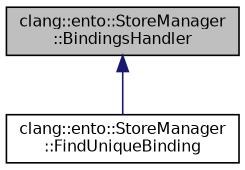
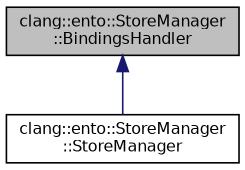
(123, 139) -> (123, 139)
